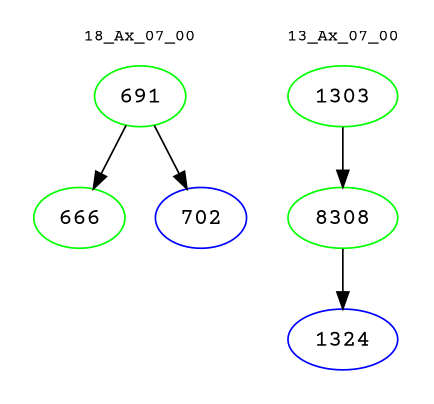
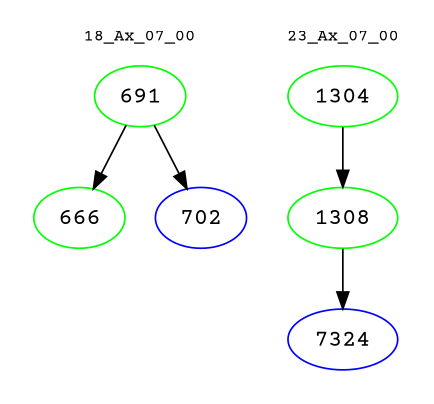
(344, 36) -> (344, 36)
(343, 96) -> (343, 96)
(343, 218) -> (343, 218)
(343, 339) -> (343, 339)
